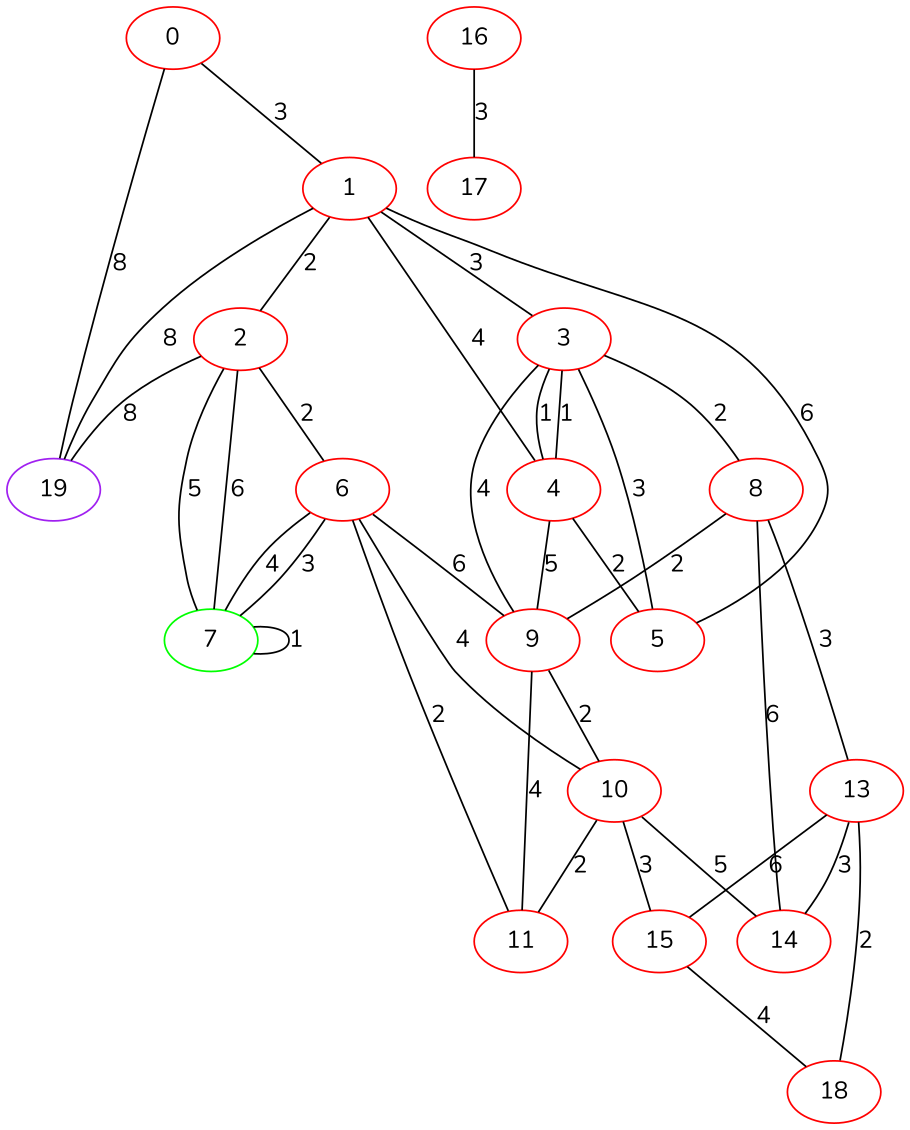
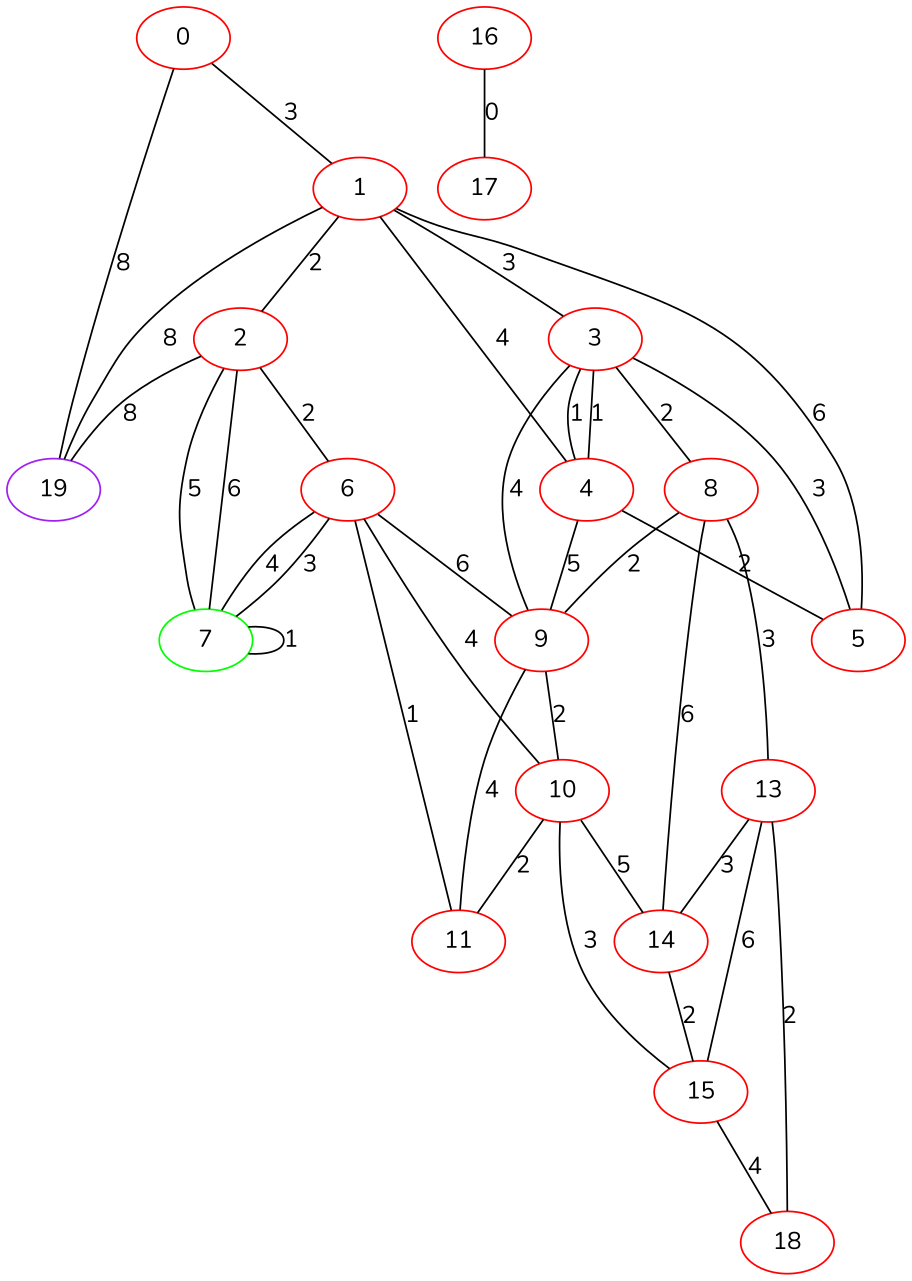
(482, 113) -> (492, 113)
(439, 716) -> (413, 716)
none -> (681, 1017)
